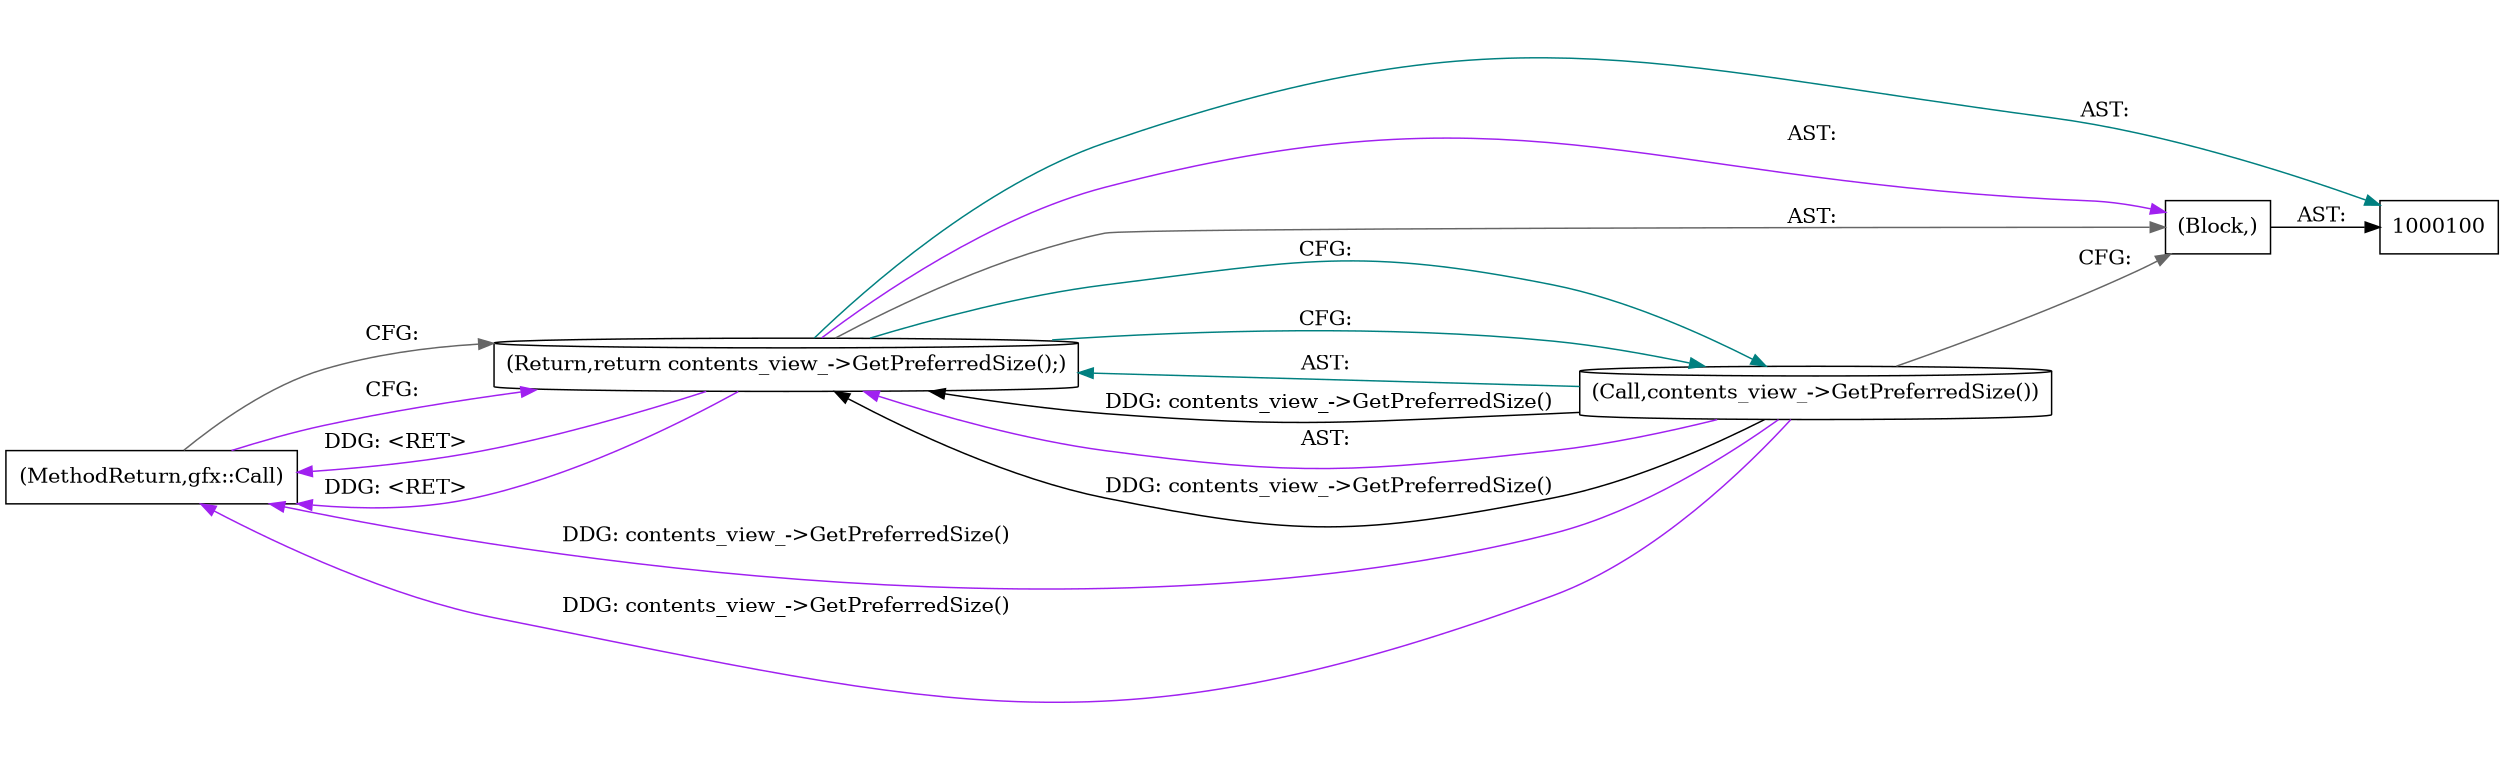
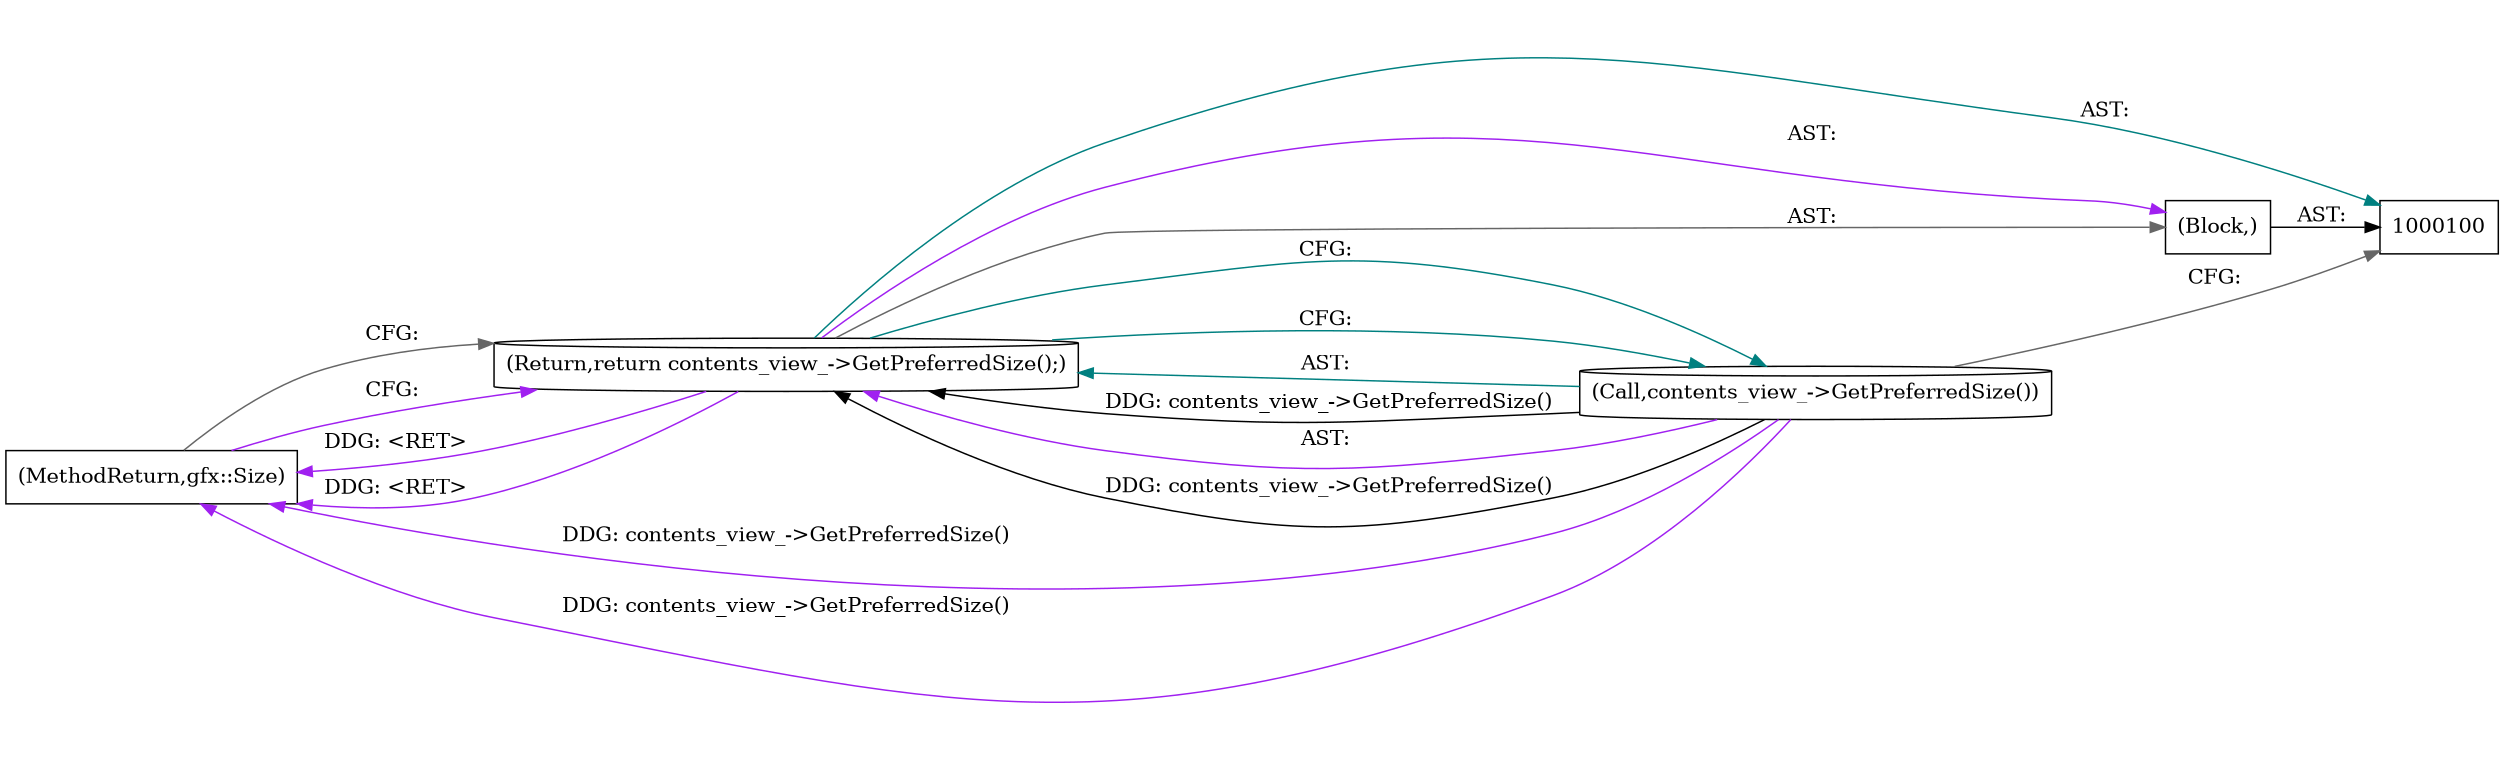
(2028, 317) -> (2162, 319)
(152, 477) -> (152, 477)
